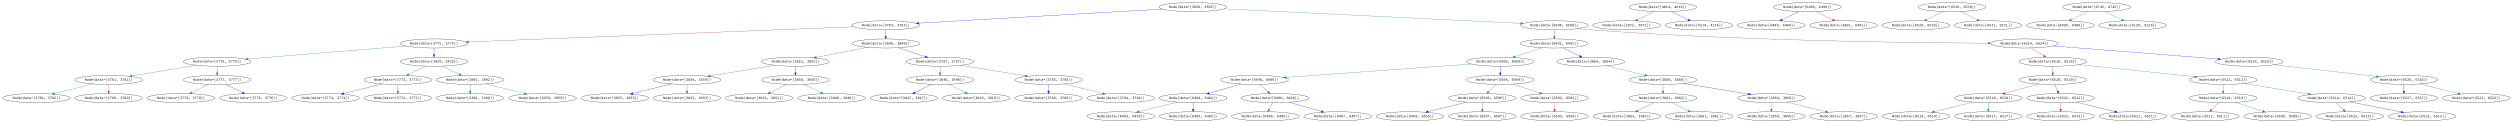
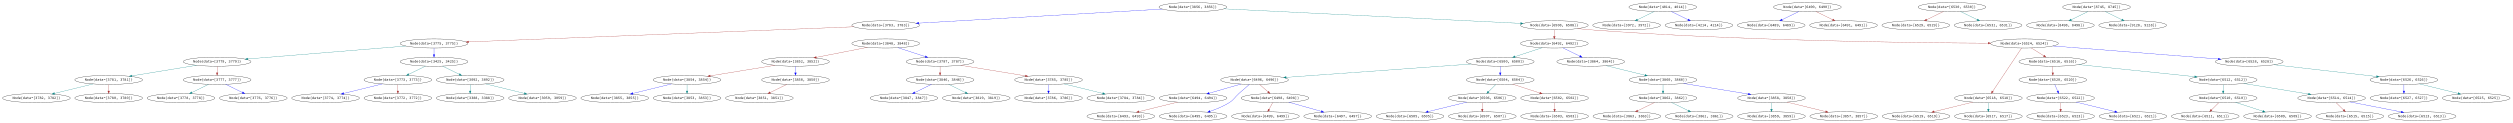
(1935, 16) -> (1935, 16)
(886, 33) -> none
(2022, 89) -> (2007, 70)
(832, 98) -> none
(1193, 106) -> (1232, 101)
